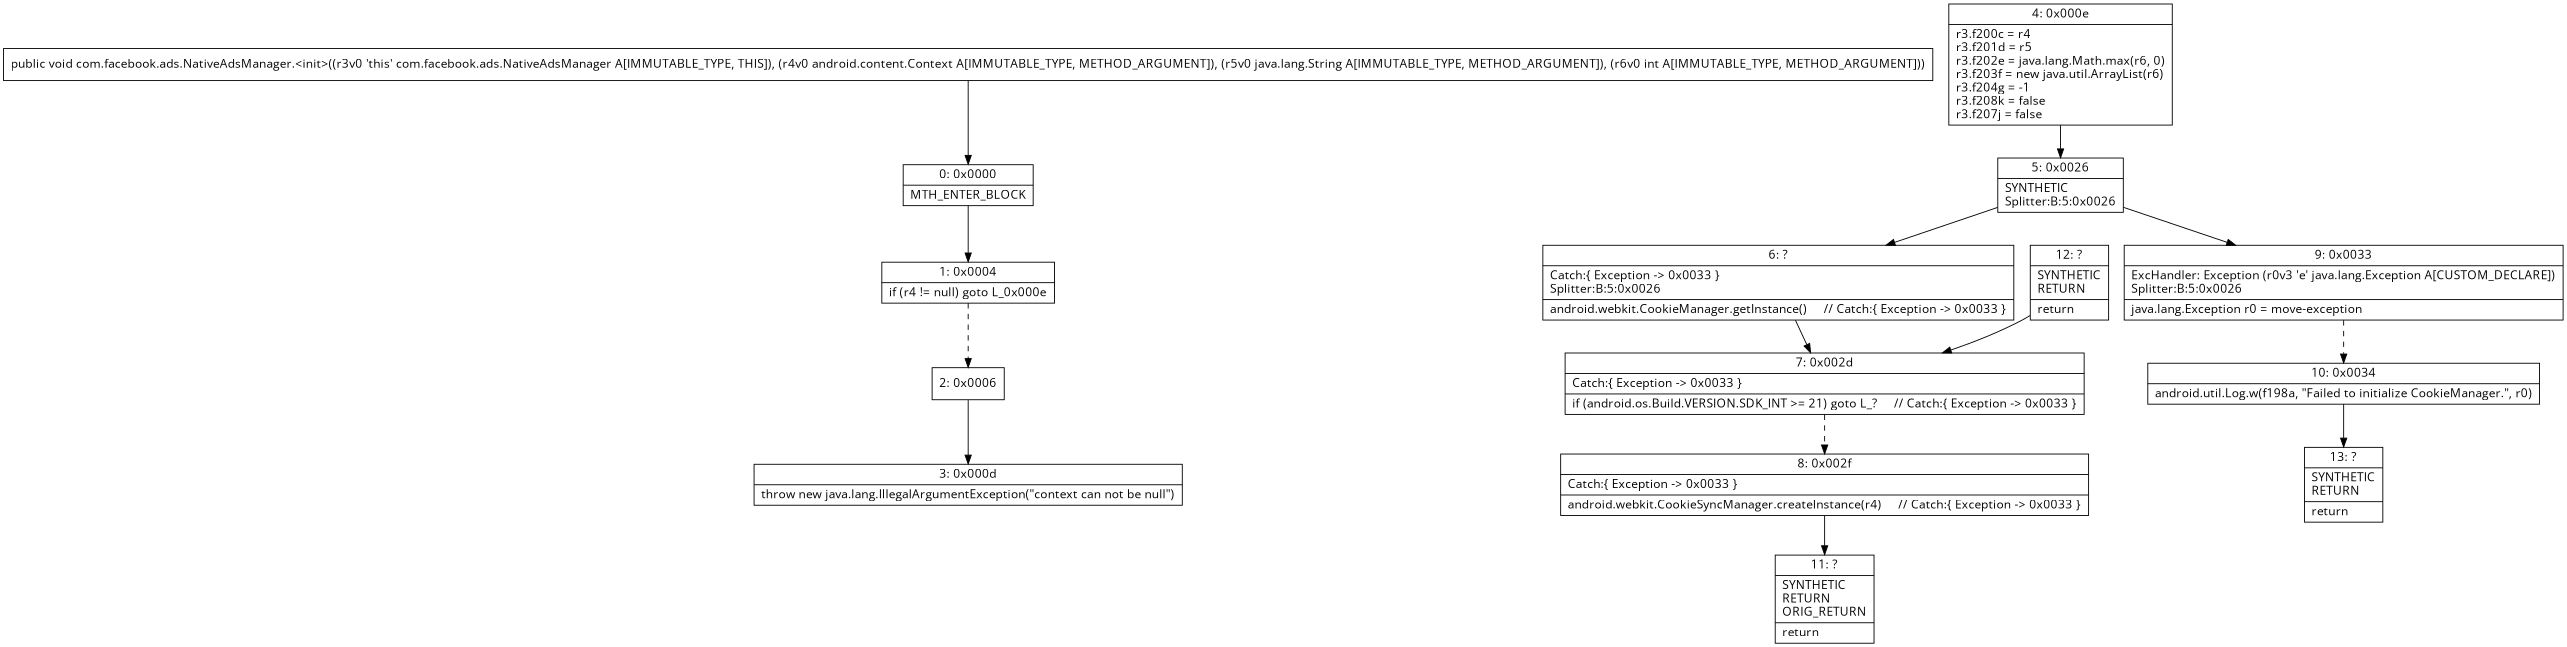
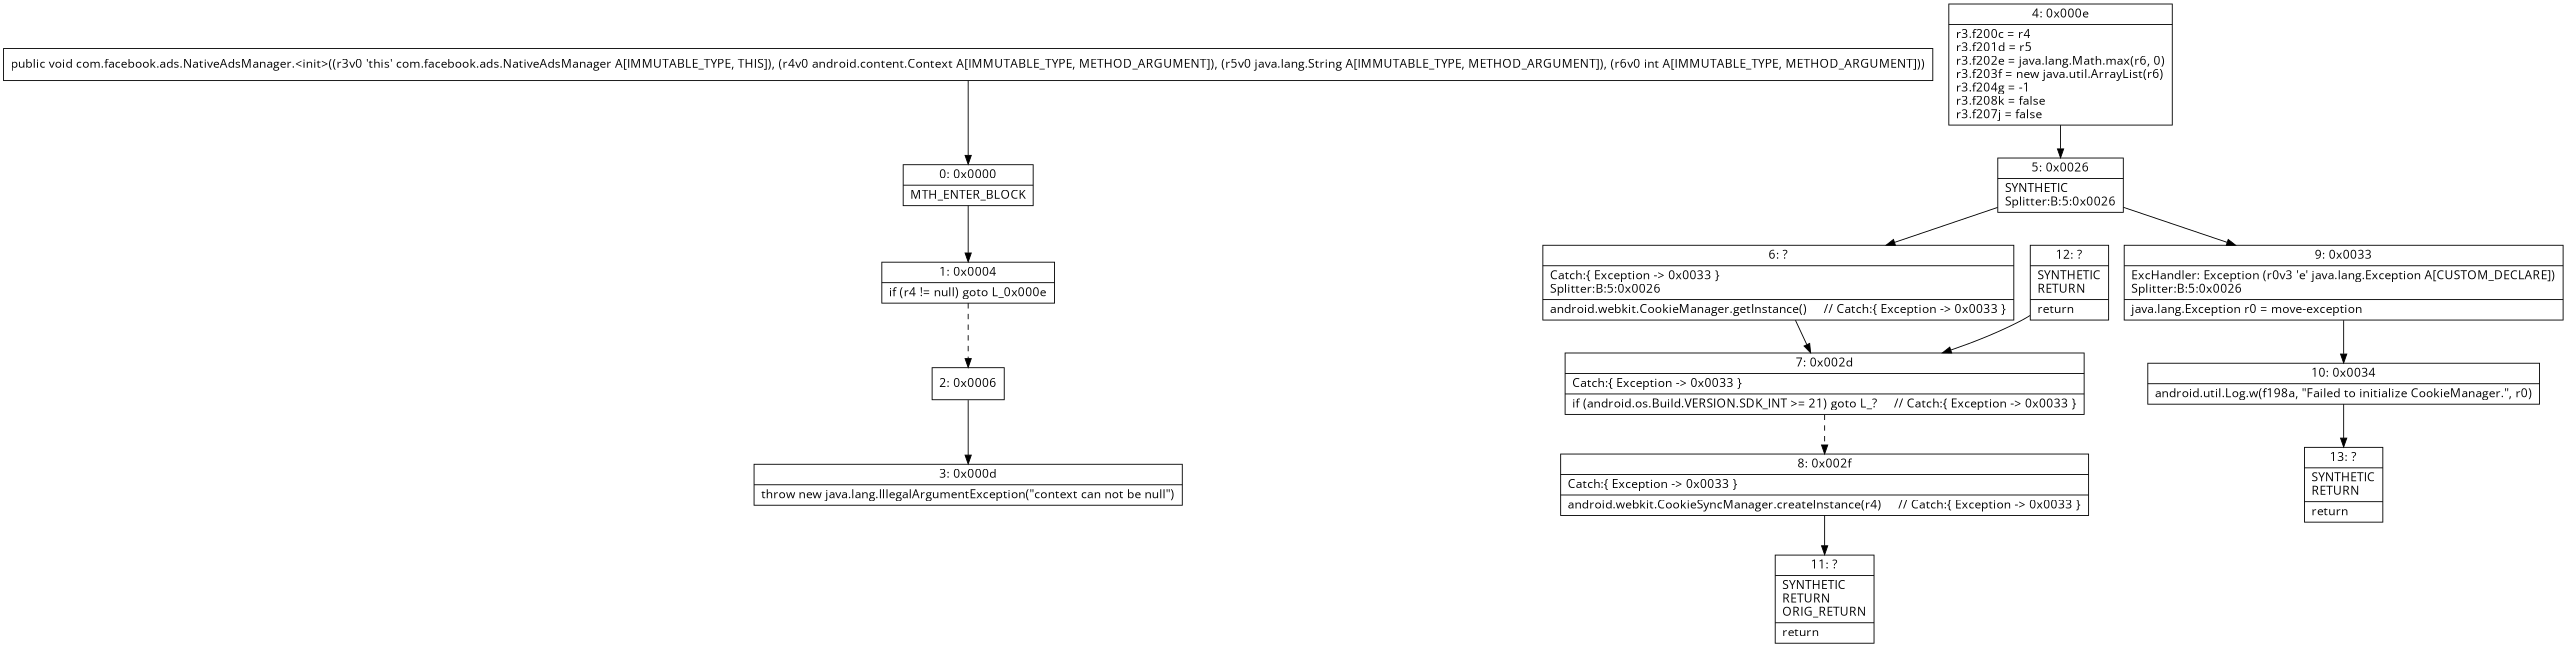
(2344, 337) -> (2344, 337)
